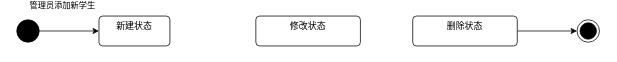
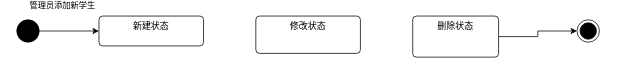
(134, 31) -> (150, 31)
(308, 31) -> (308, 35)
(465, 31) -> (456, 37)
